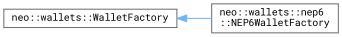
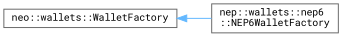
(275, 18) -> (275, 18)
